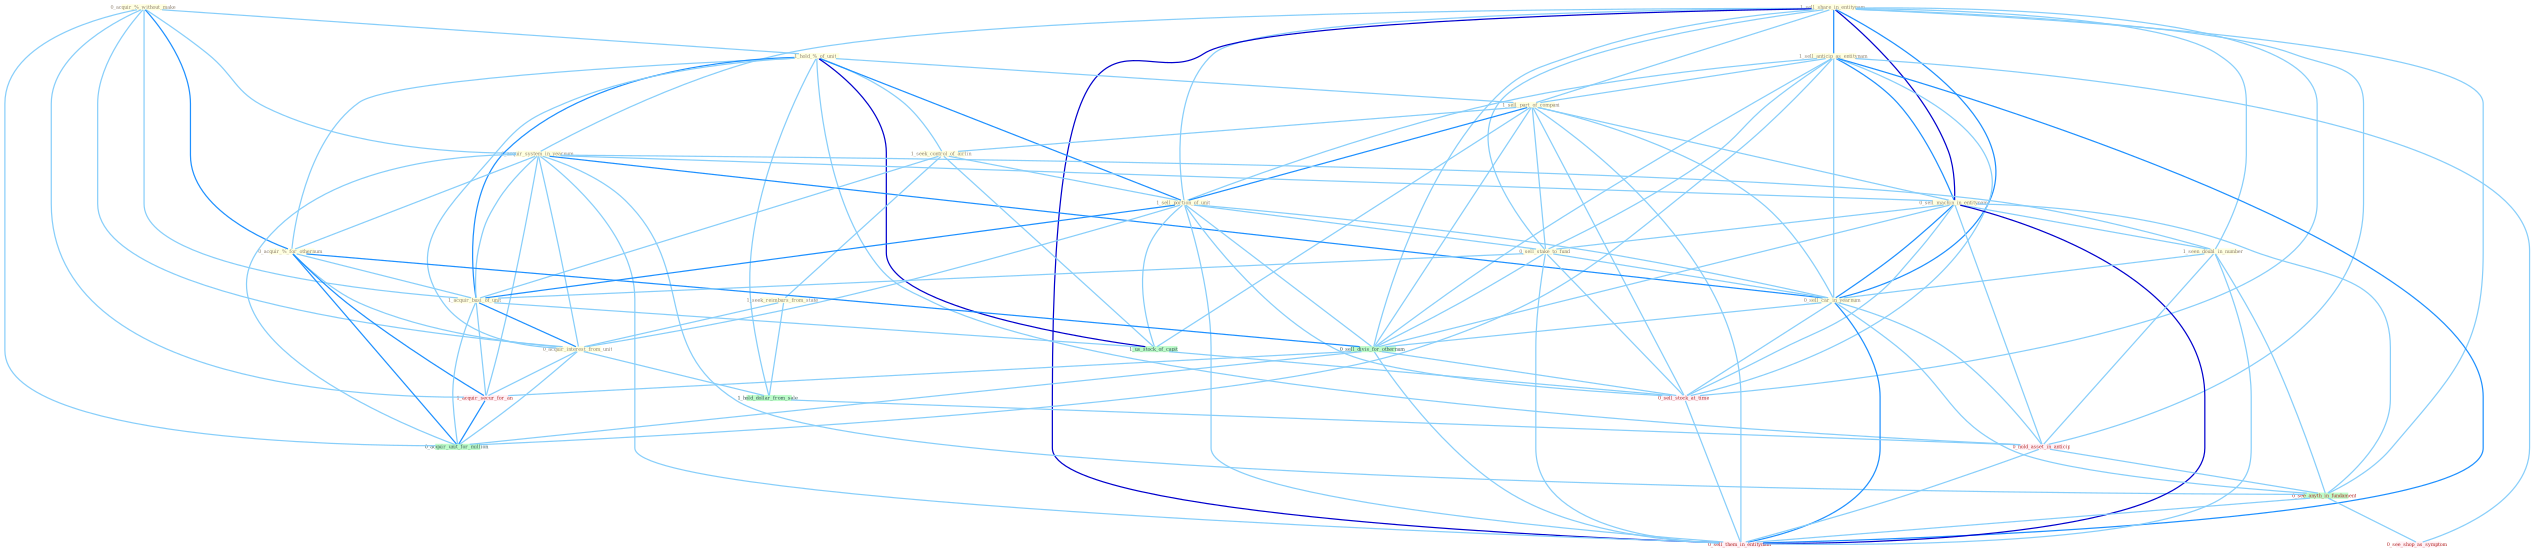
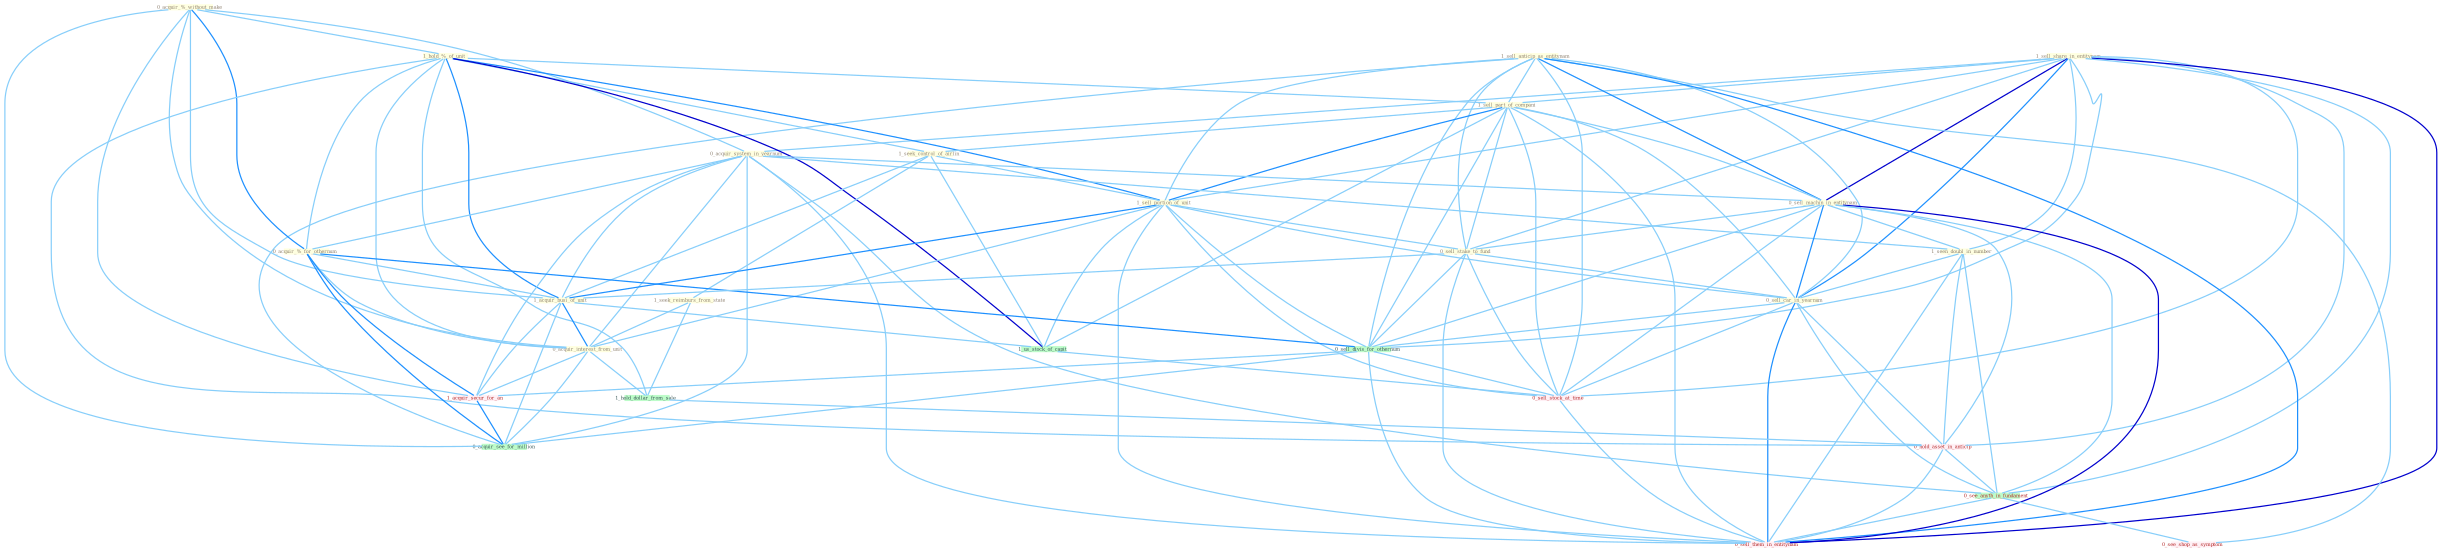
(1834, 32) -> none
(1250, 234) -> none
(458, 447) -> (504, 447)
